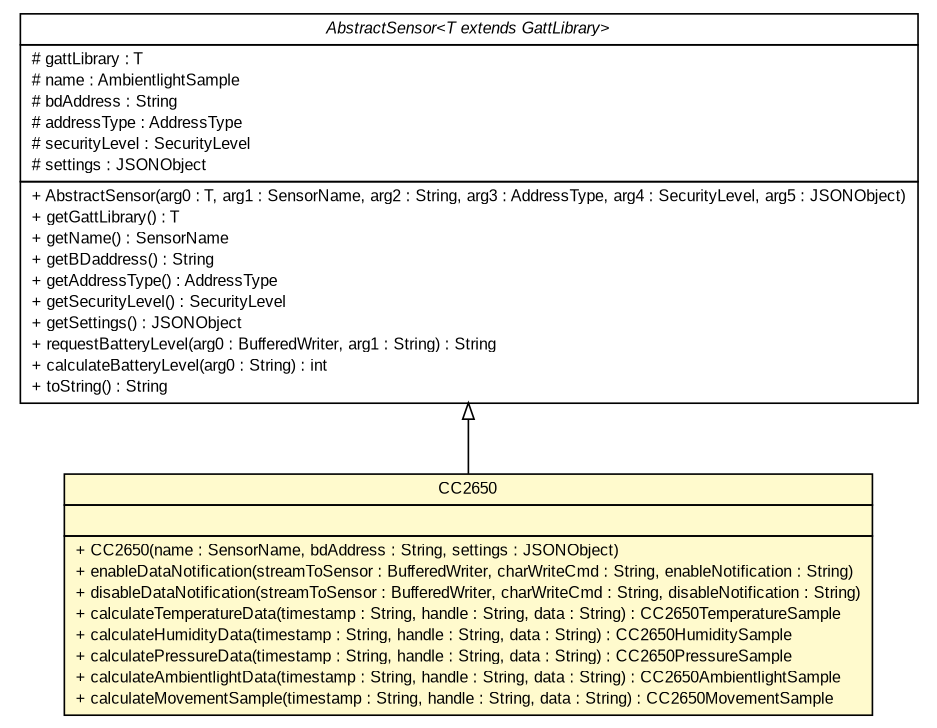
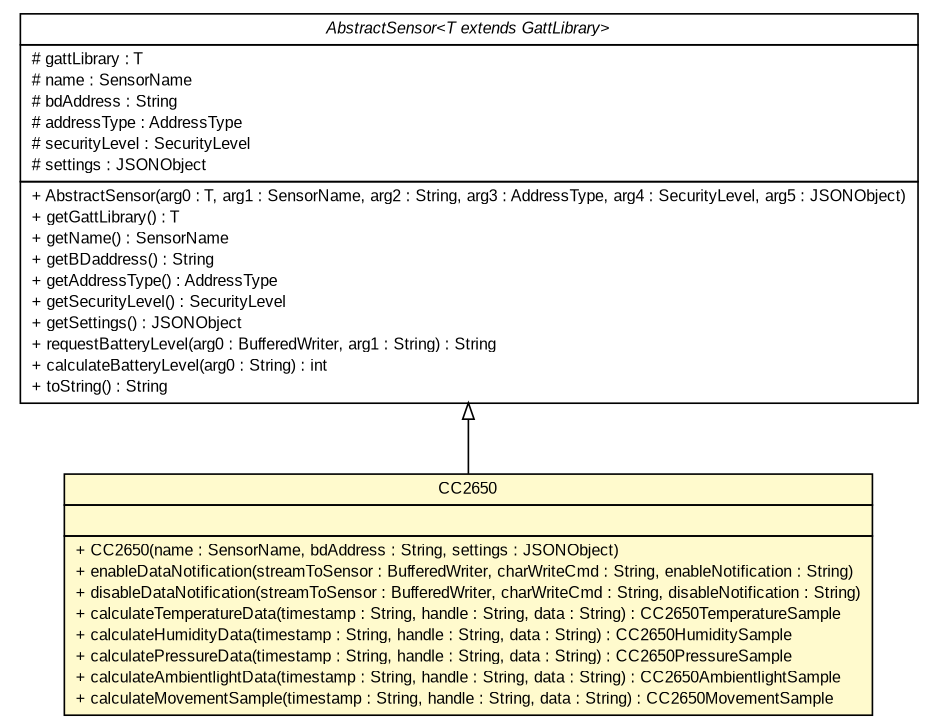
(136, 81) -> (112, 81)
